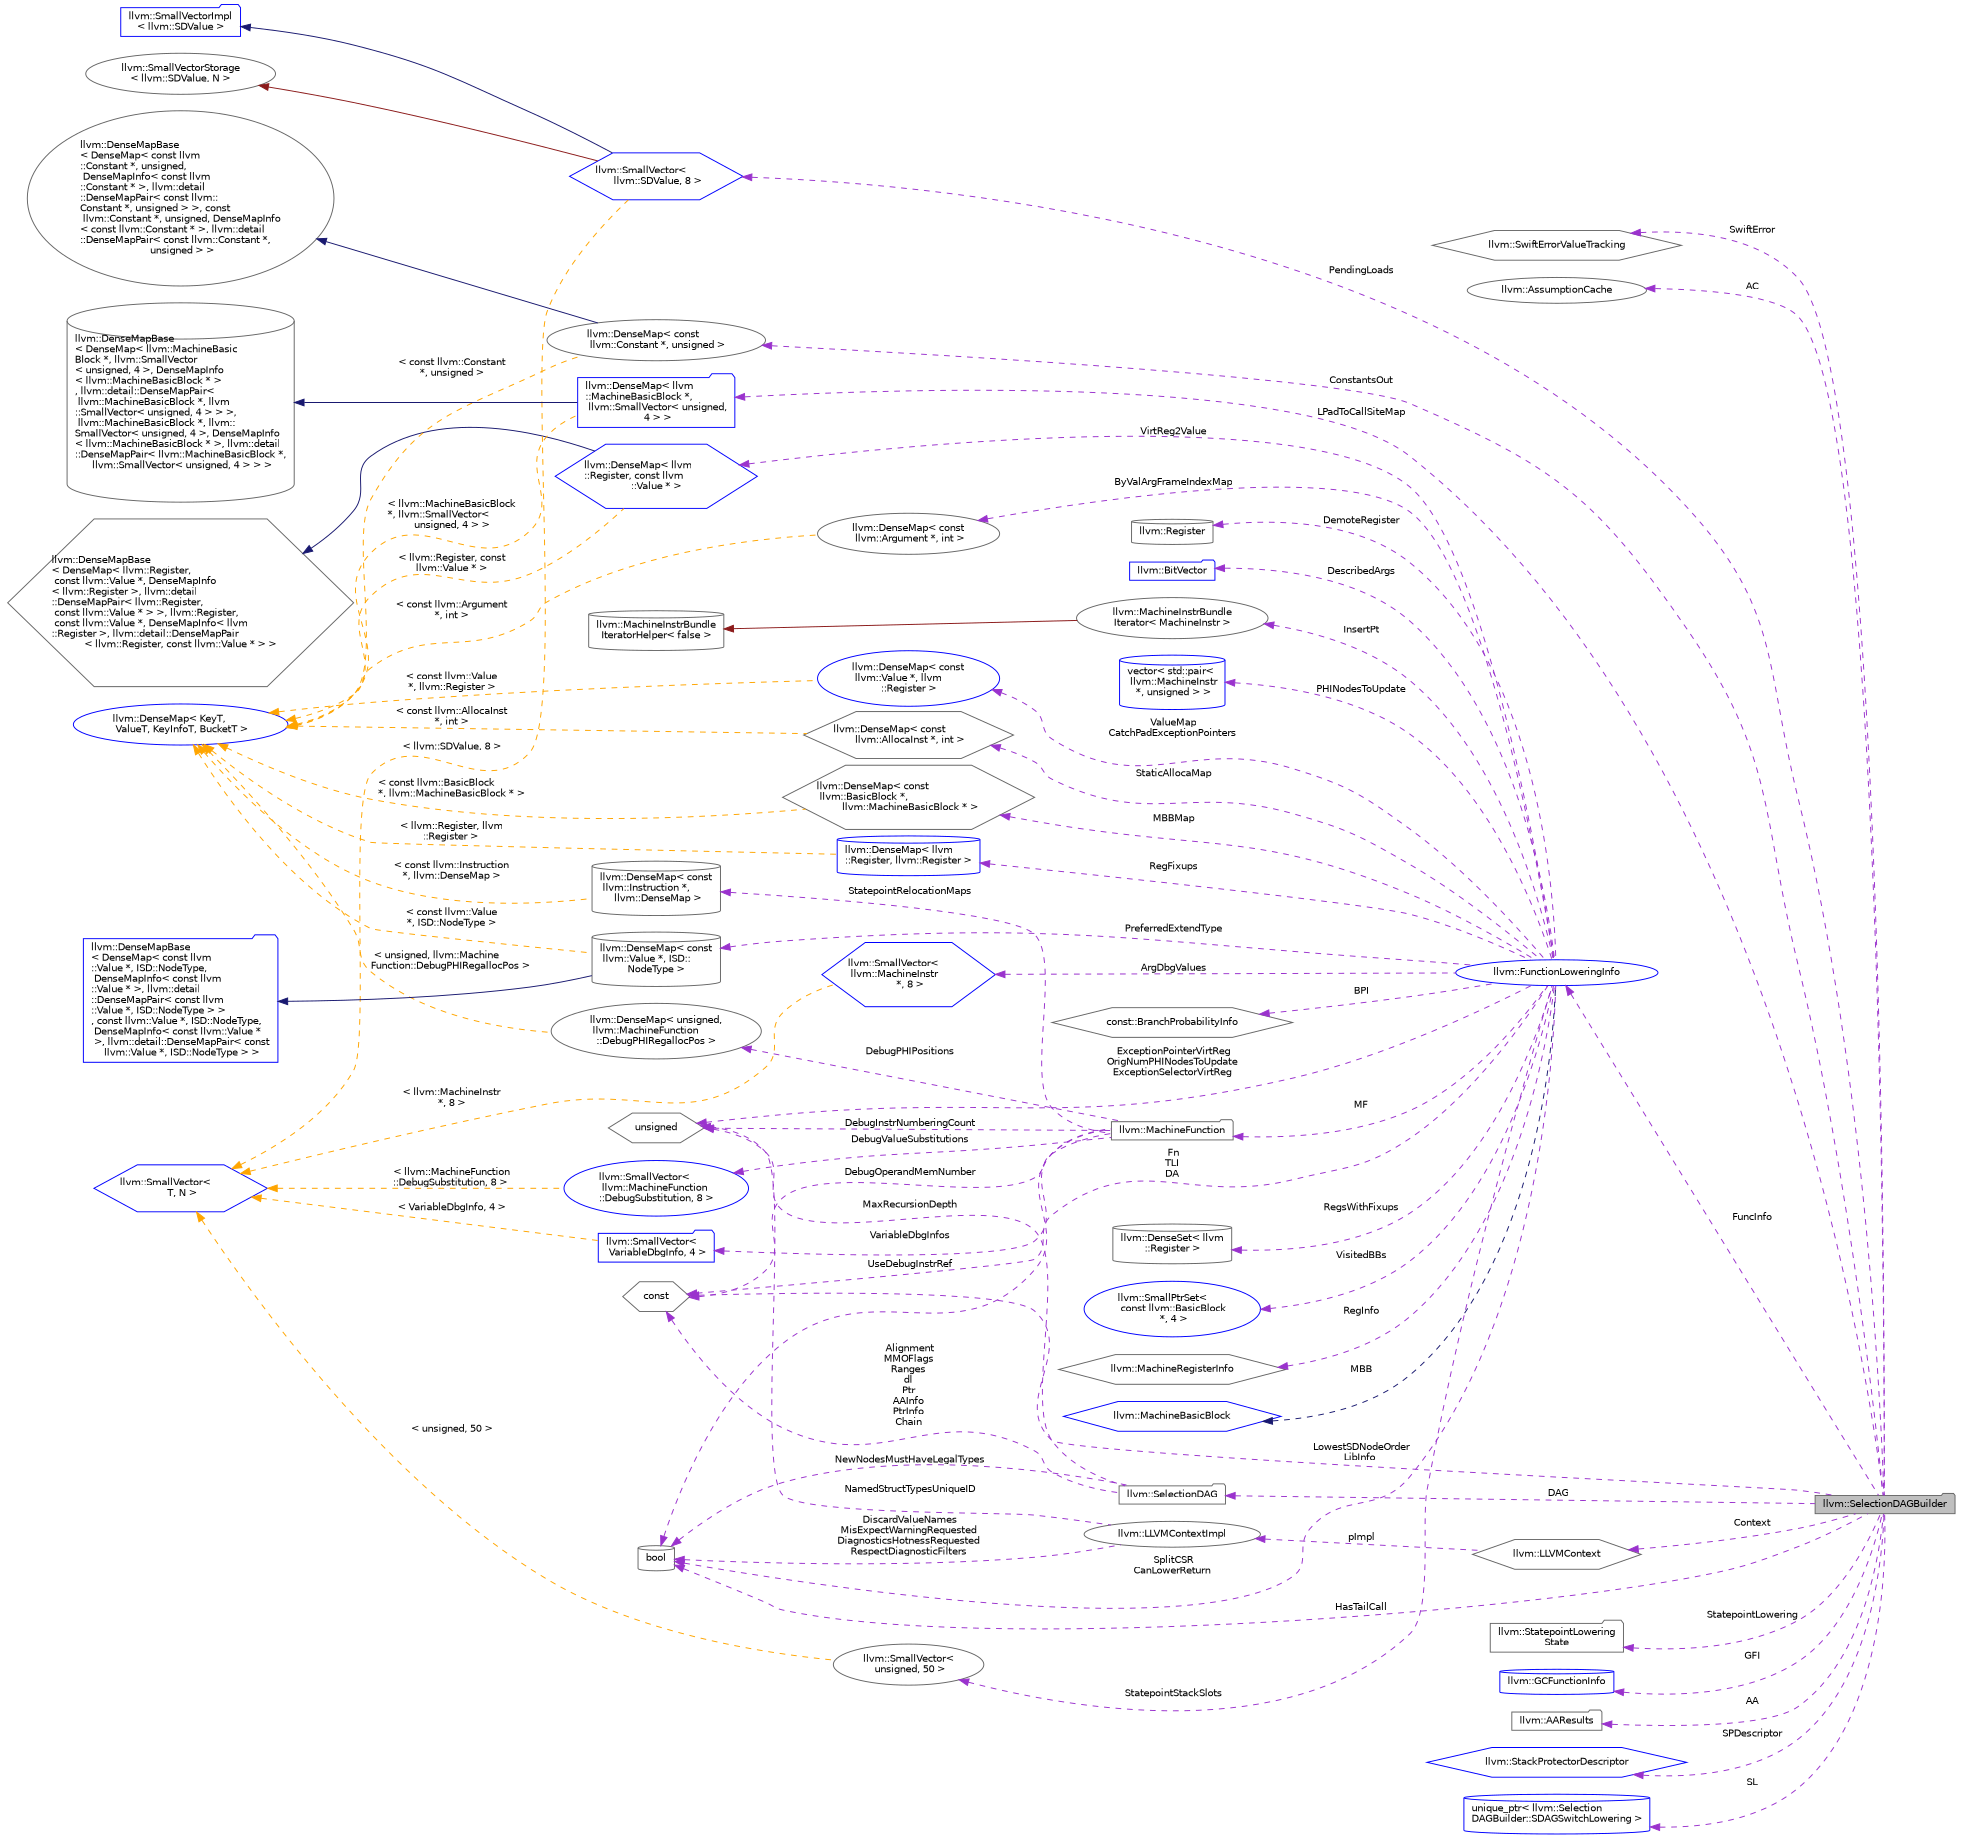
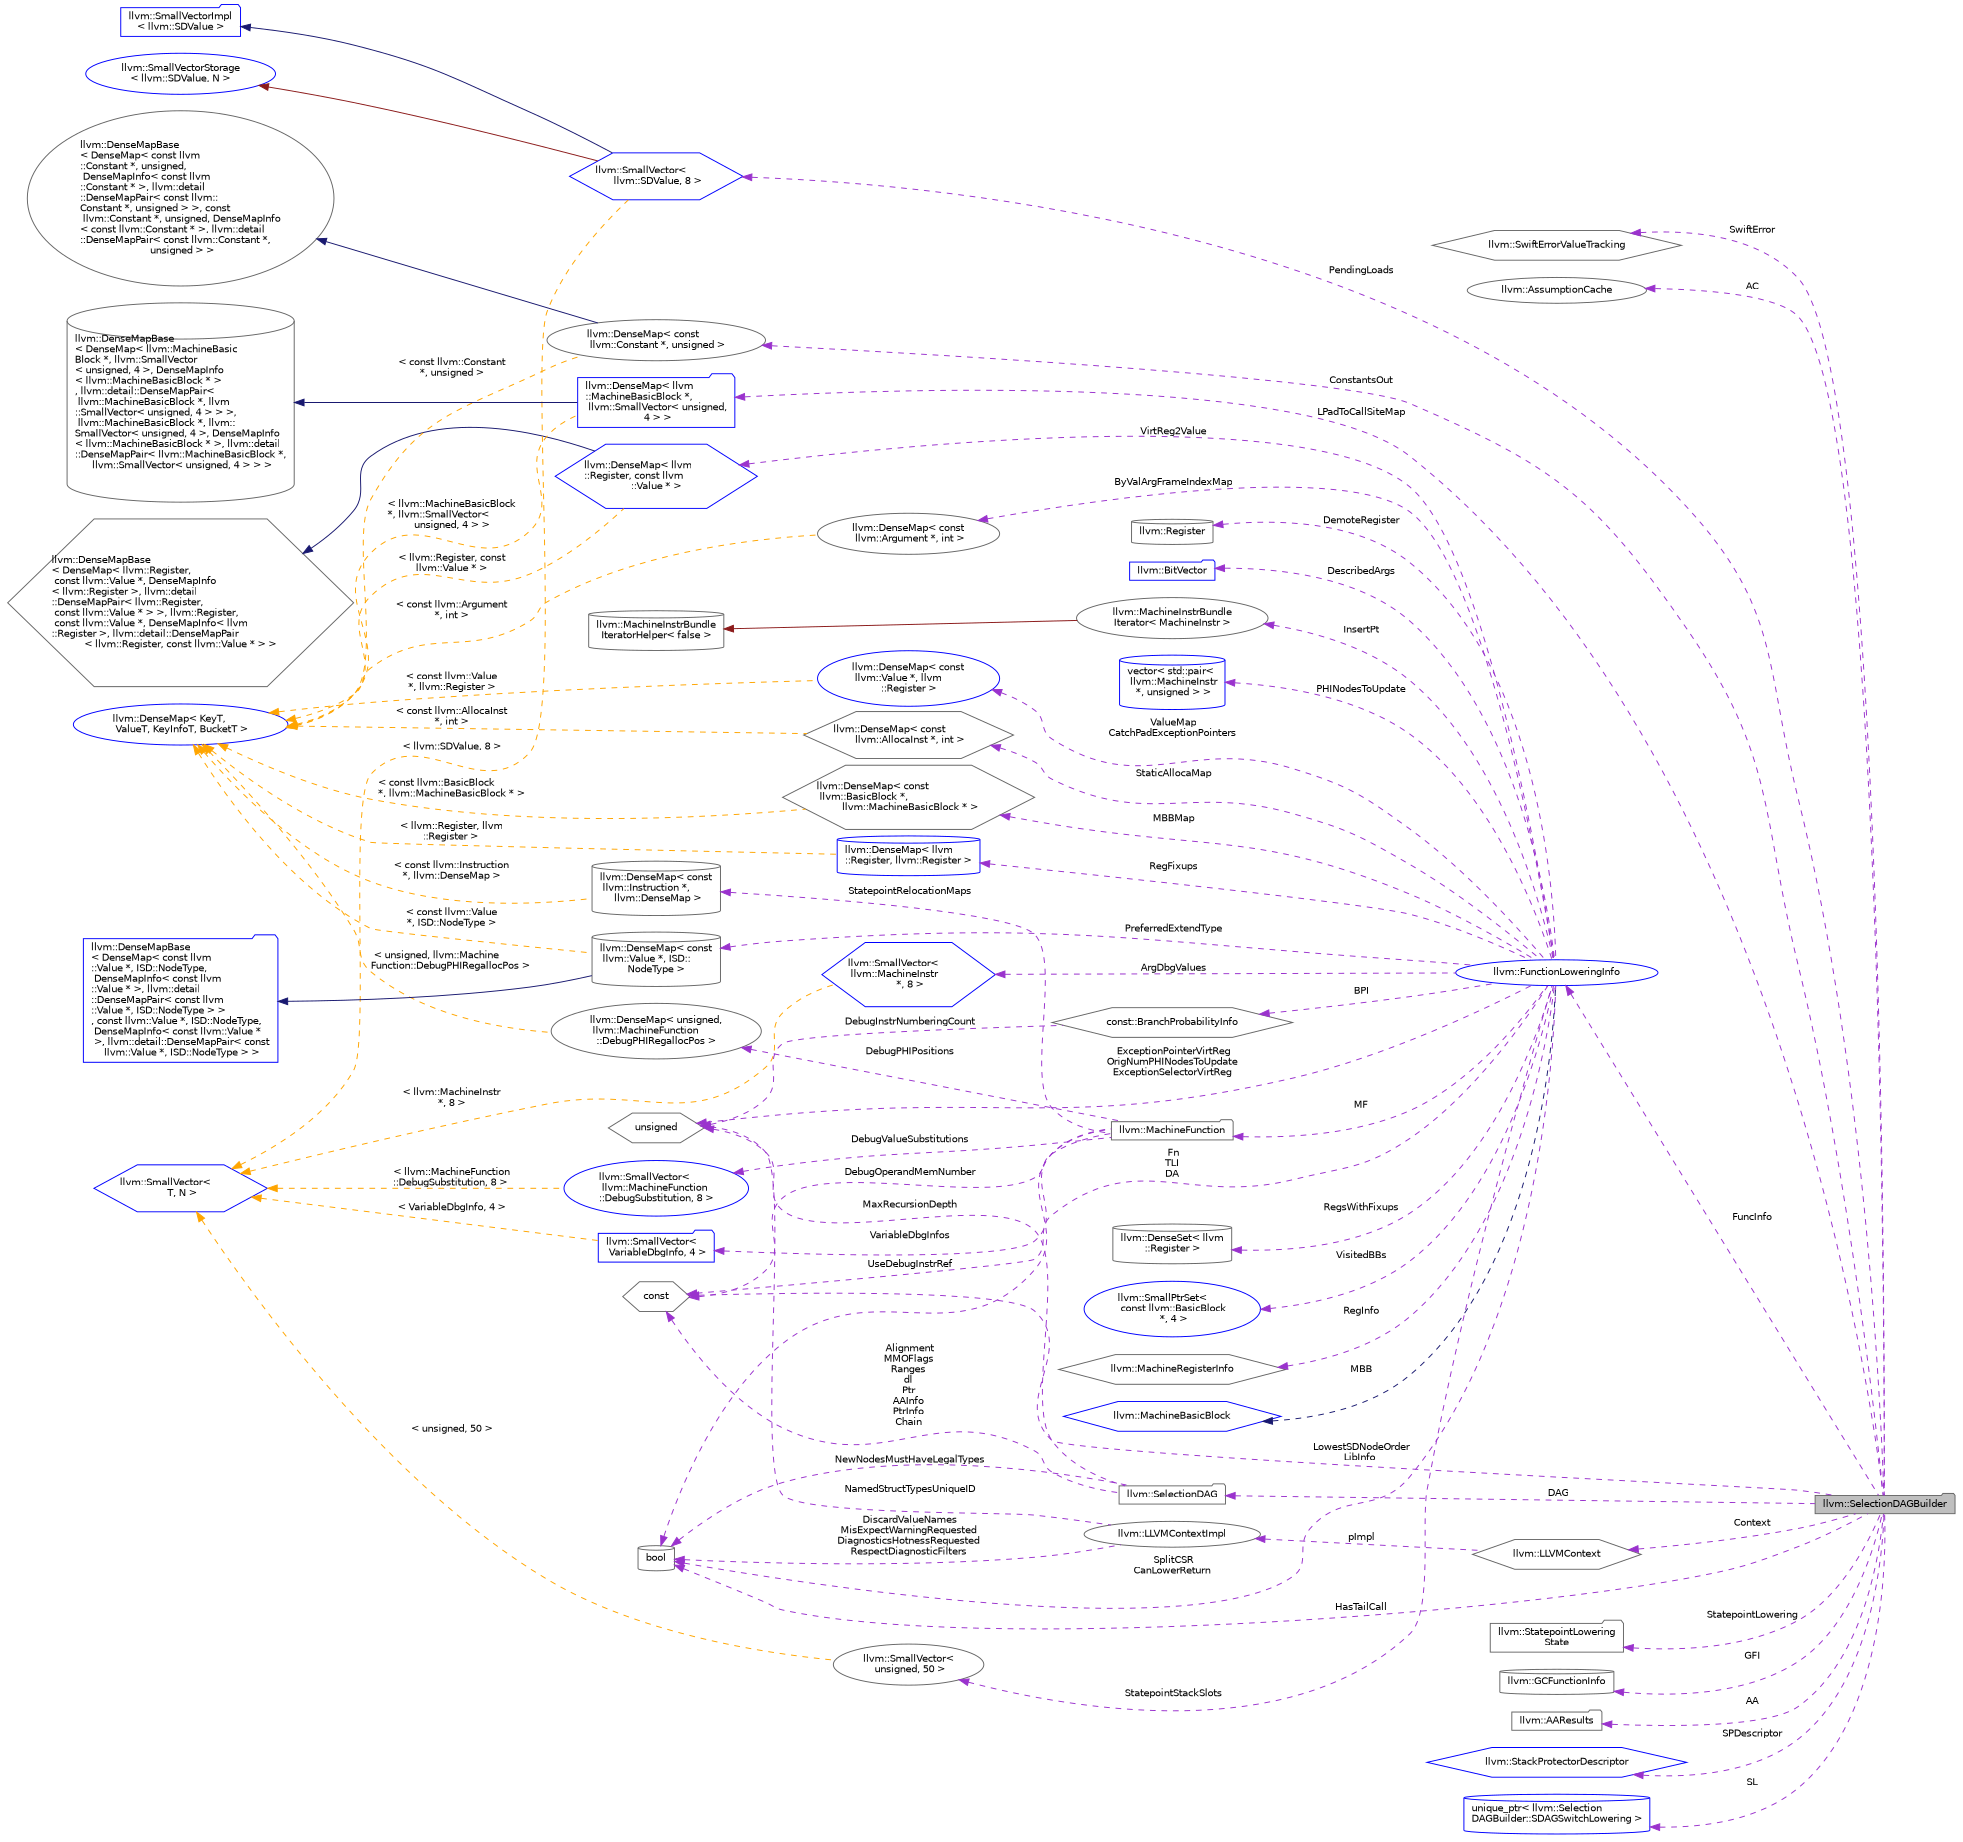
(181, 74) -> (181, 74)
(912, 1129) -> (862, 1034)
(1557, 1682) -> (1557, 1682)
